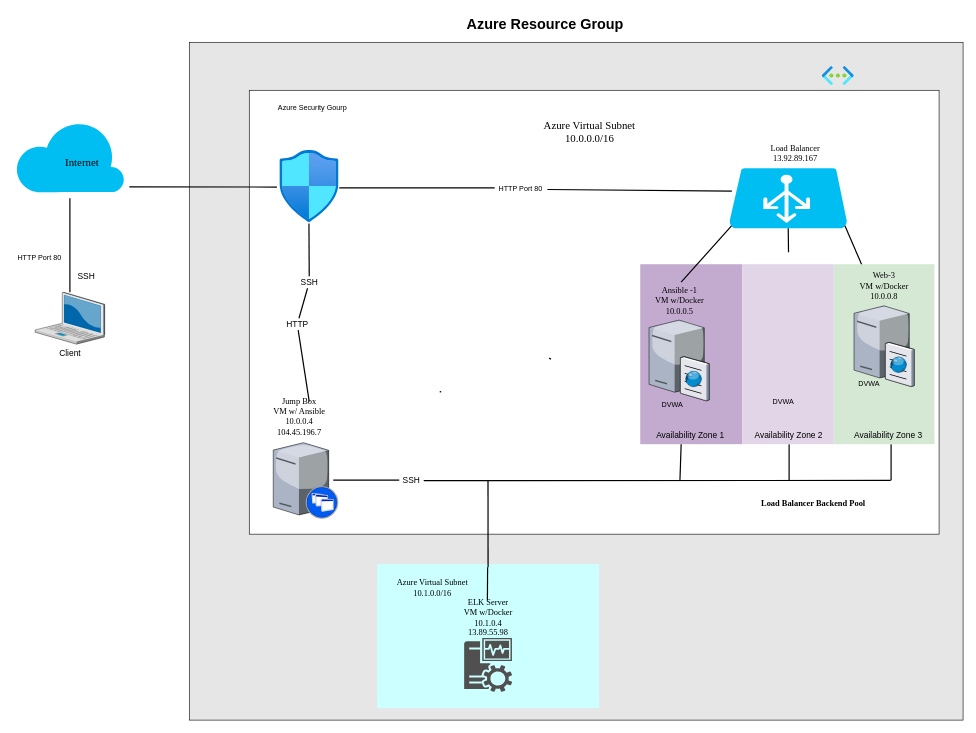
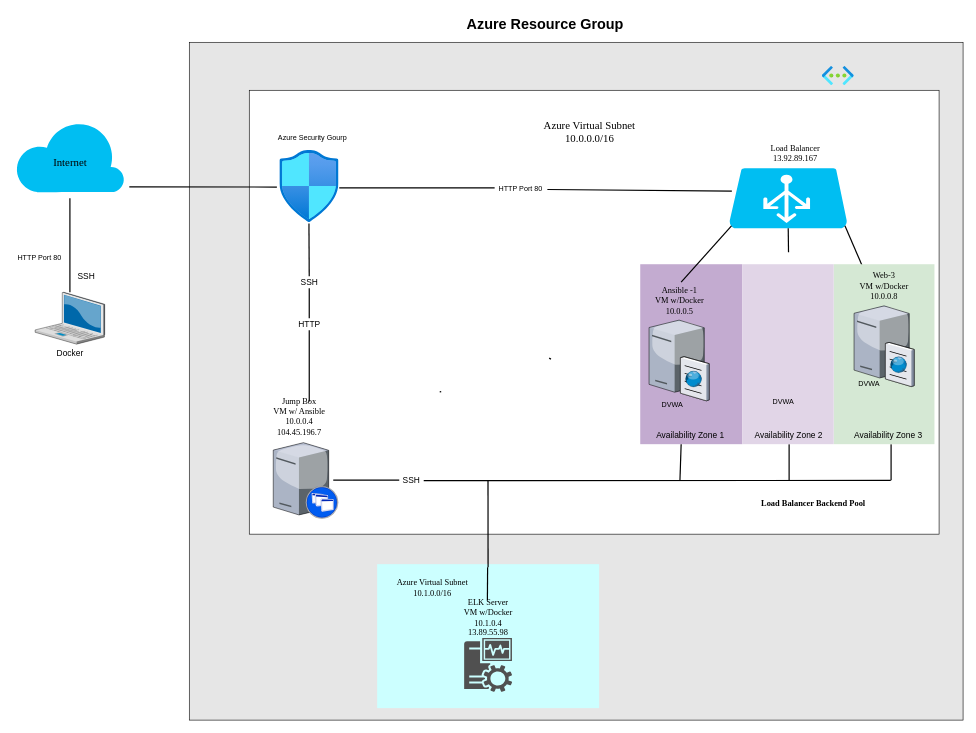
(312, 108) -> (312, 138)
(82, 162) -> (70, 162)
(297, 324) -> (309, 324)
(70, 353) -> (70, 353)
